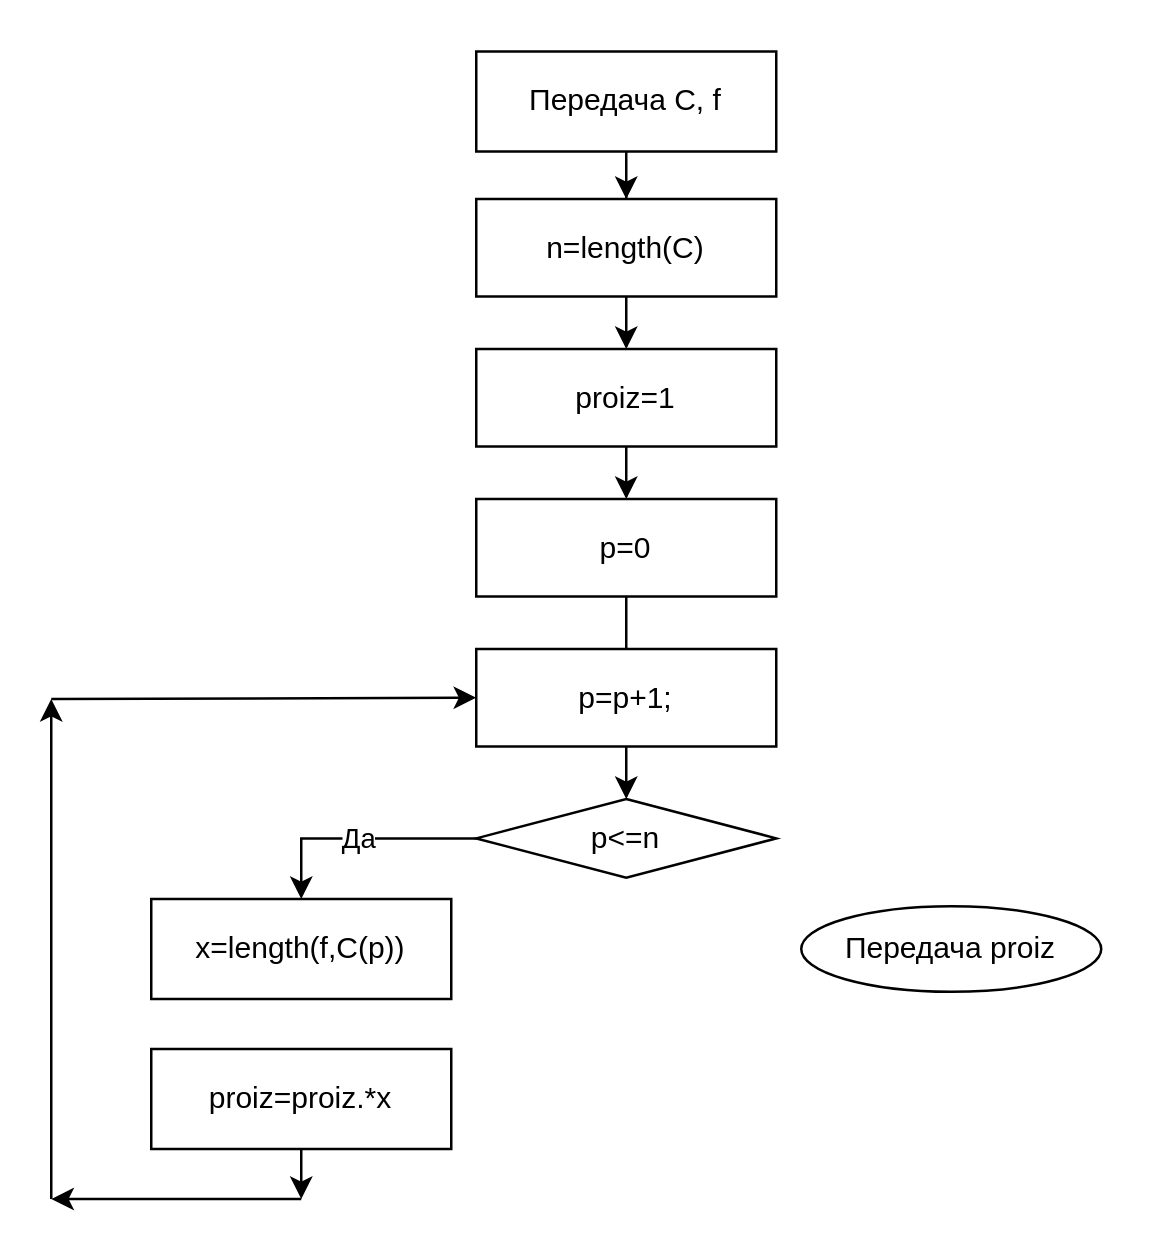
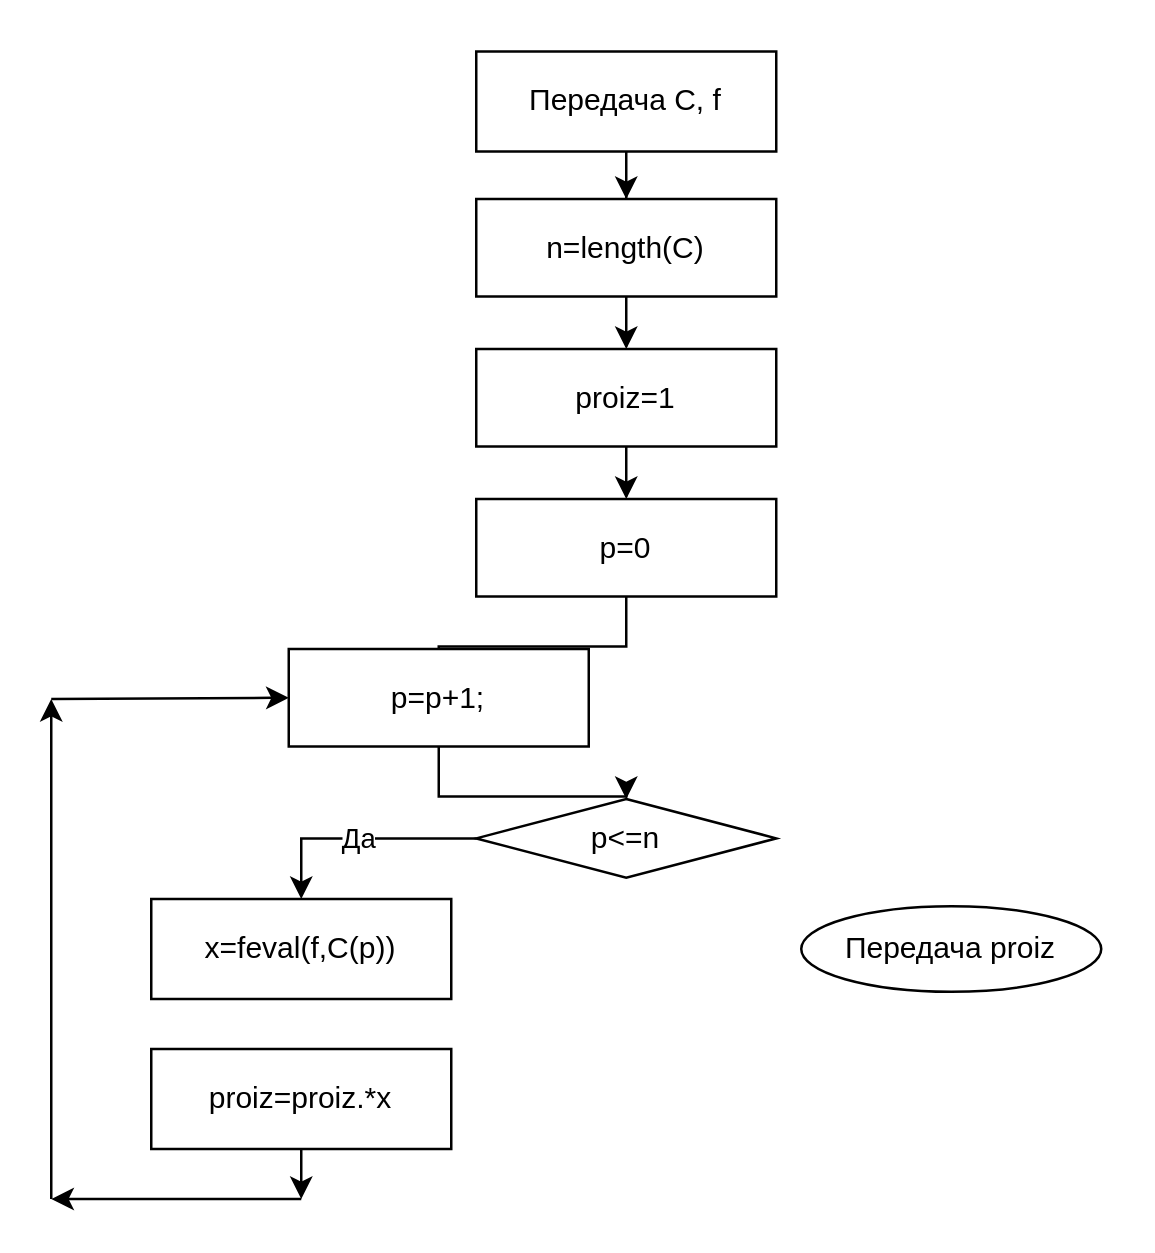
(626, 698) -> (439, 698)
(301, 949) -> (301, 949)
